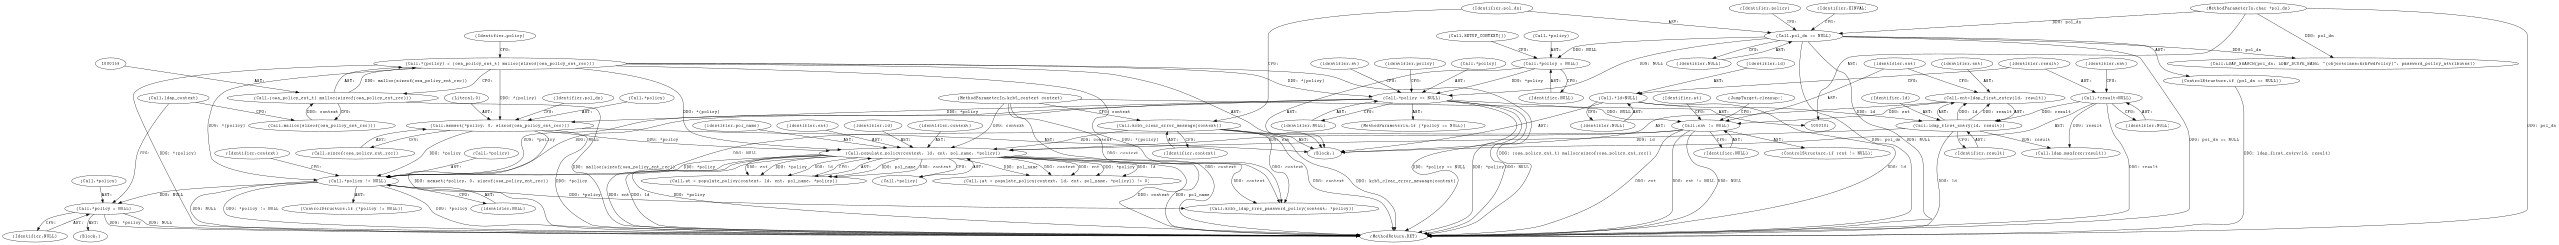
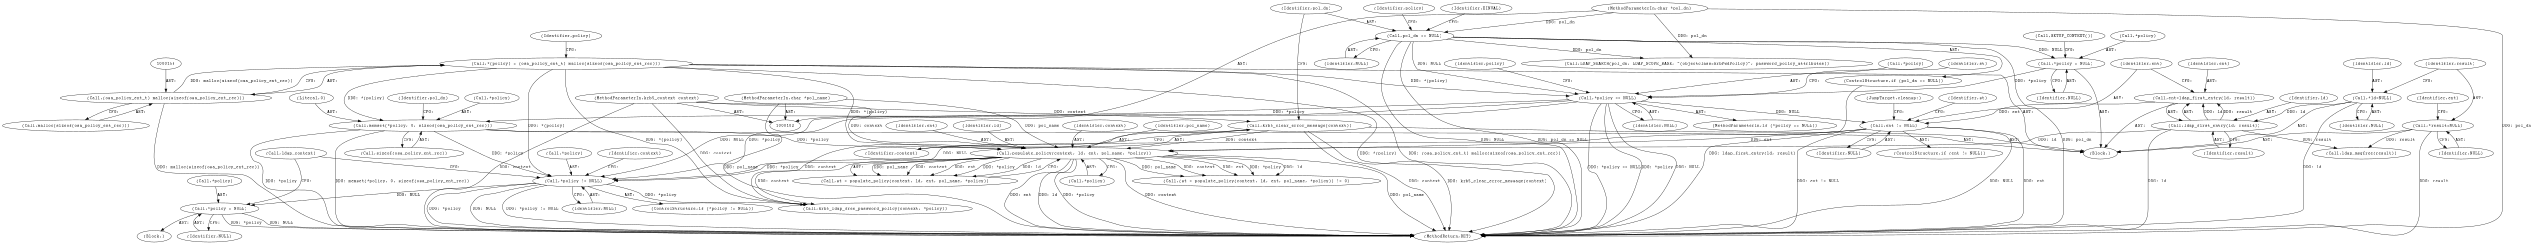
none -> (786, 98)
(2039, 110) -> none
(244, 111) -> (428, 167)
(323, 112) -> (142, 112)
(1115, 112) -> (1070, 112)
